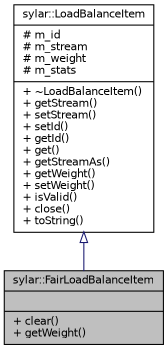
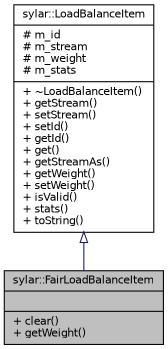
(46, 209) -> (45, 209)
